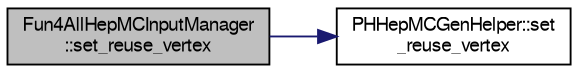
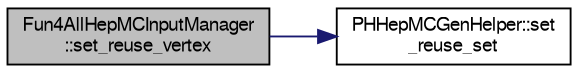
(454, 36) -> (454, 36)
